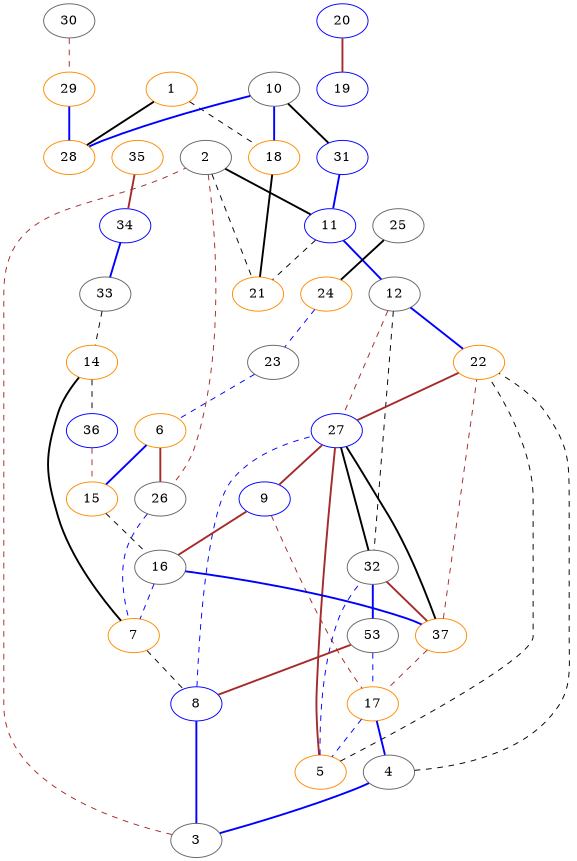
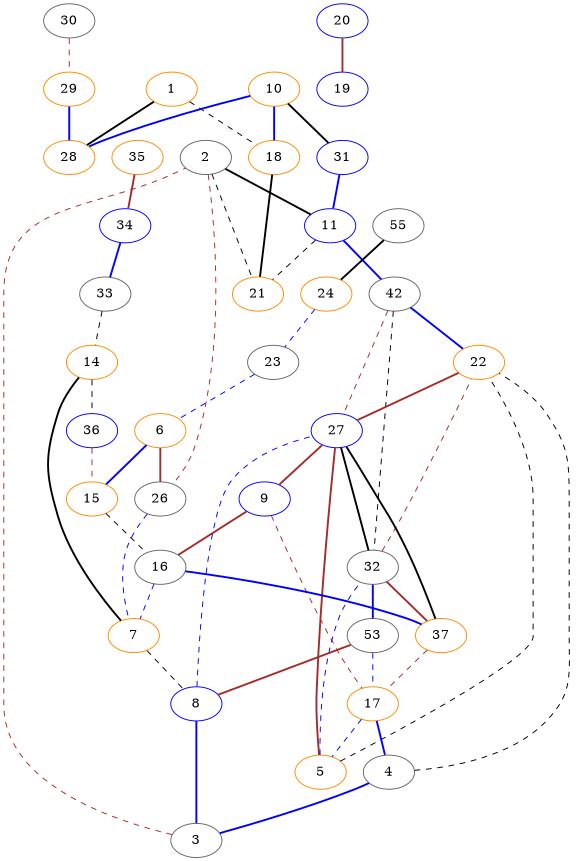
(274, 89) -> (274, 89)
(398, 226) -> (398, 226)
(395, 294) -> (395, 294)
(460, 499) -> (428, 466)
